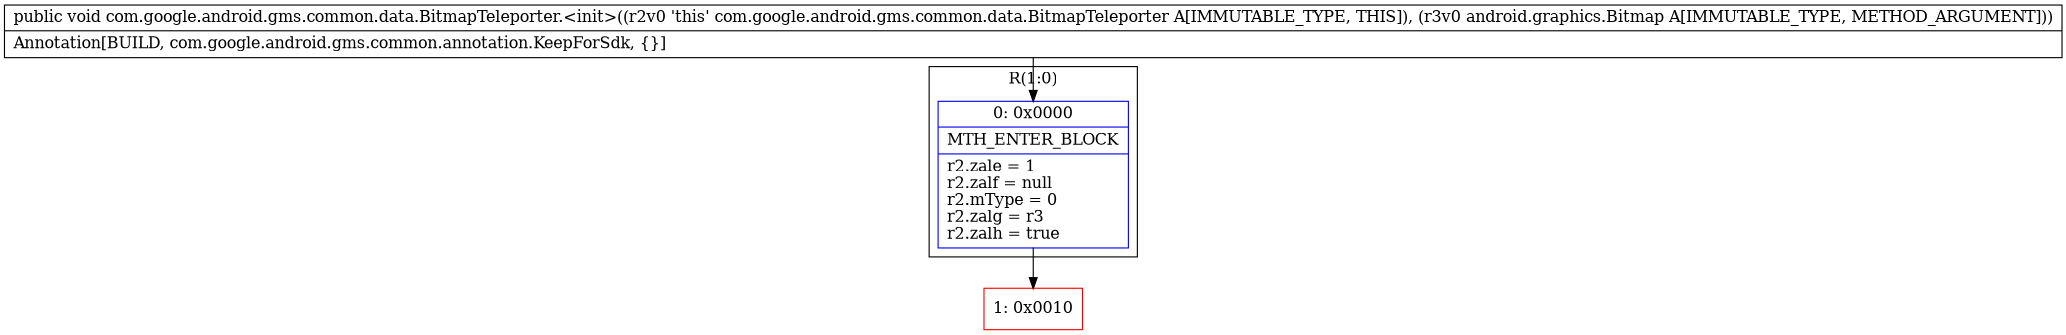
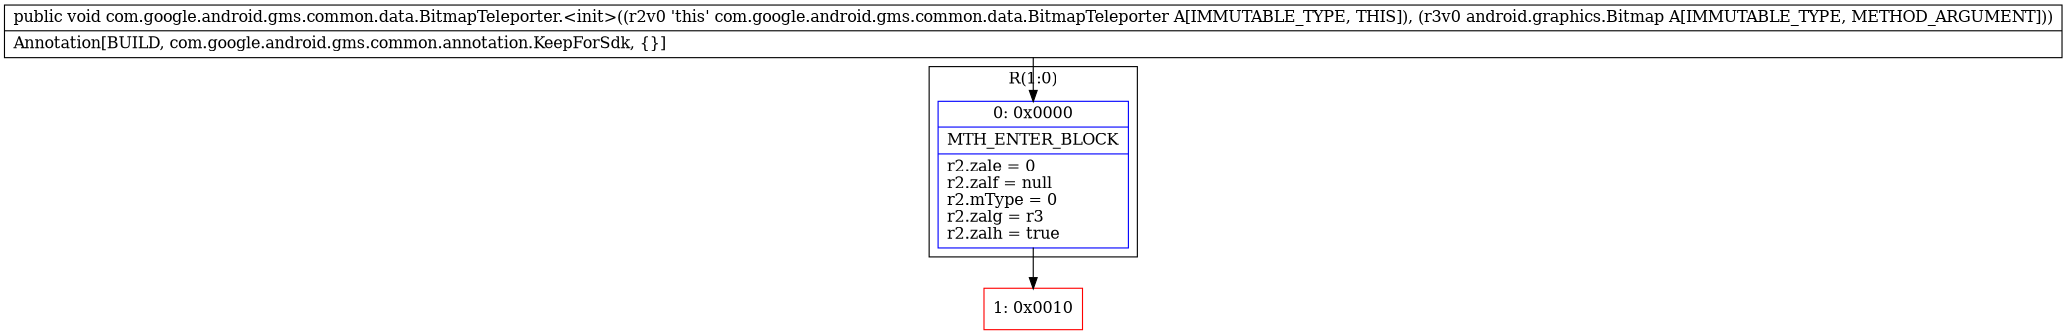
(991, 167) -> (991, 167)
